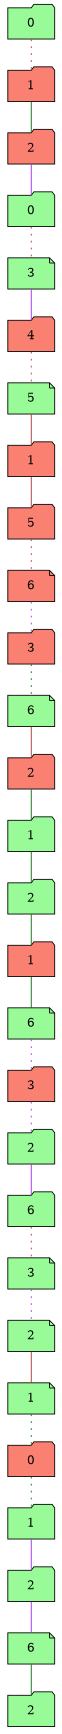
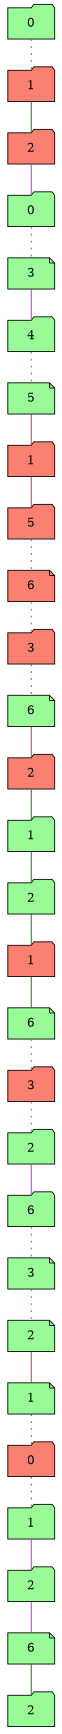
(31, 336) -> (31, 336)
